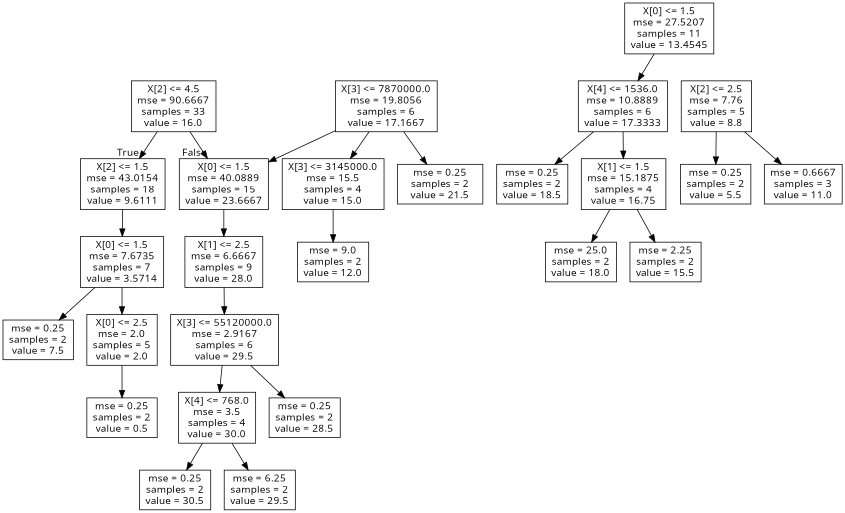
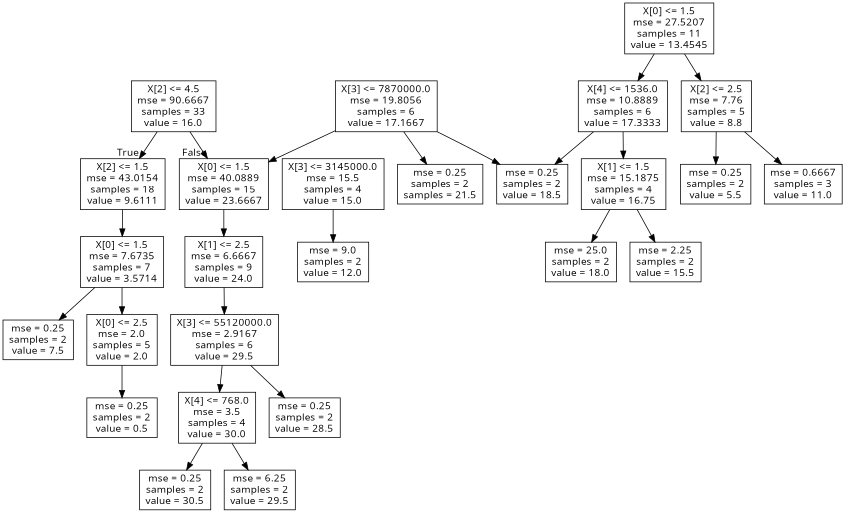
none -> (691, 64)
(362, 142) -> (465, 146)
(440, 184) -> (440, 184)
(224, 262) -> (224, 262)
